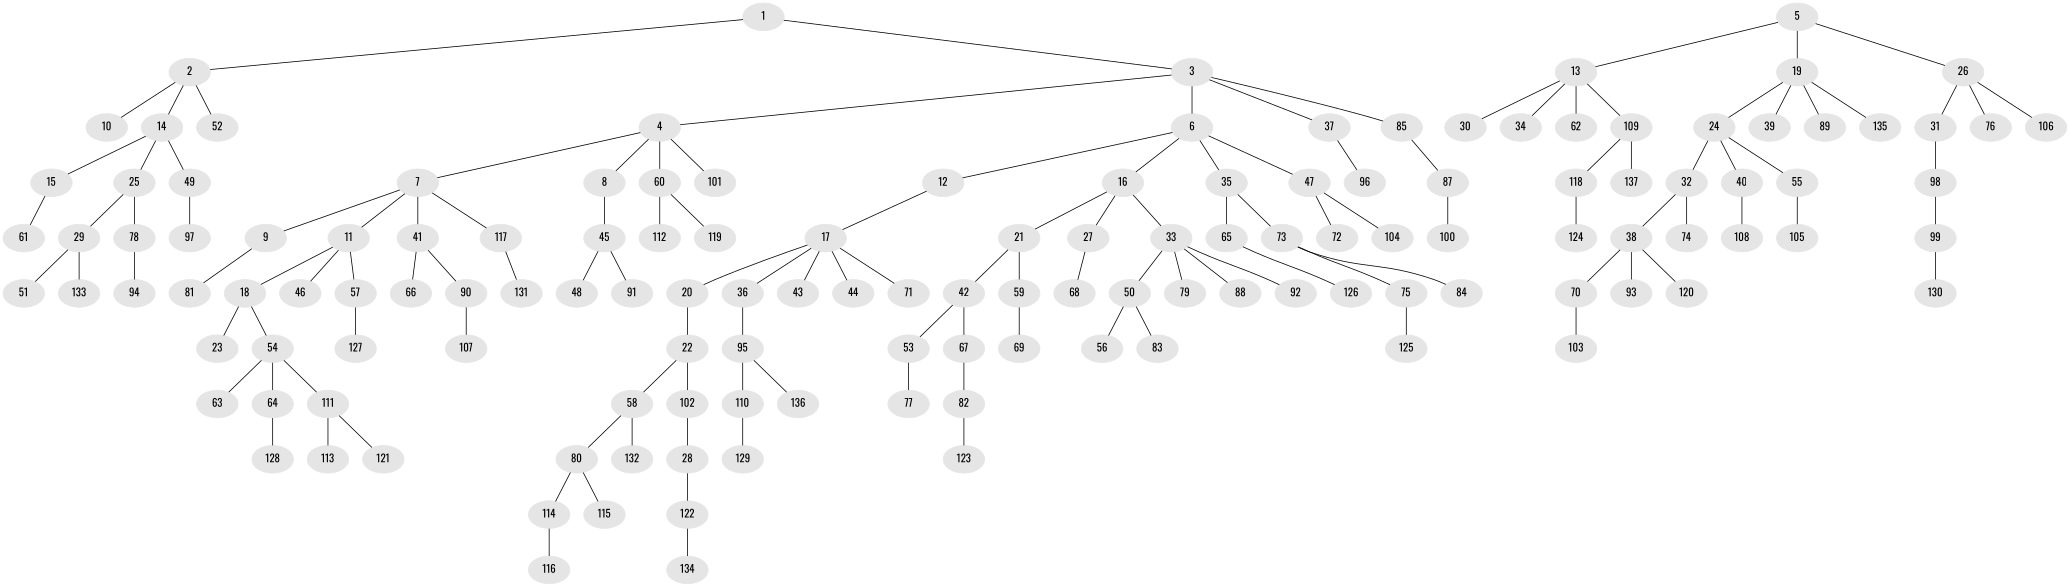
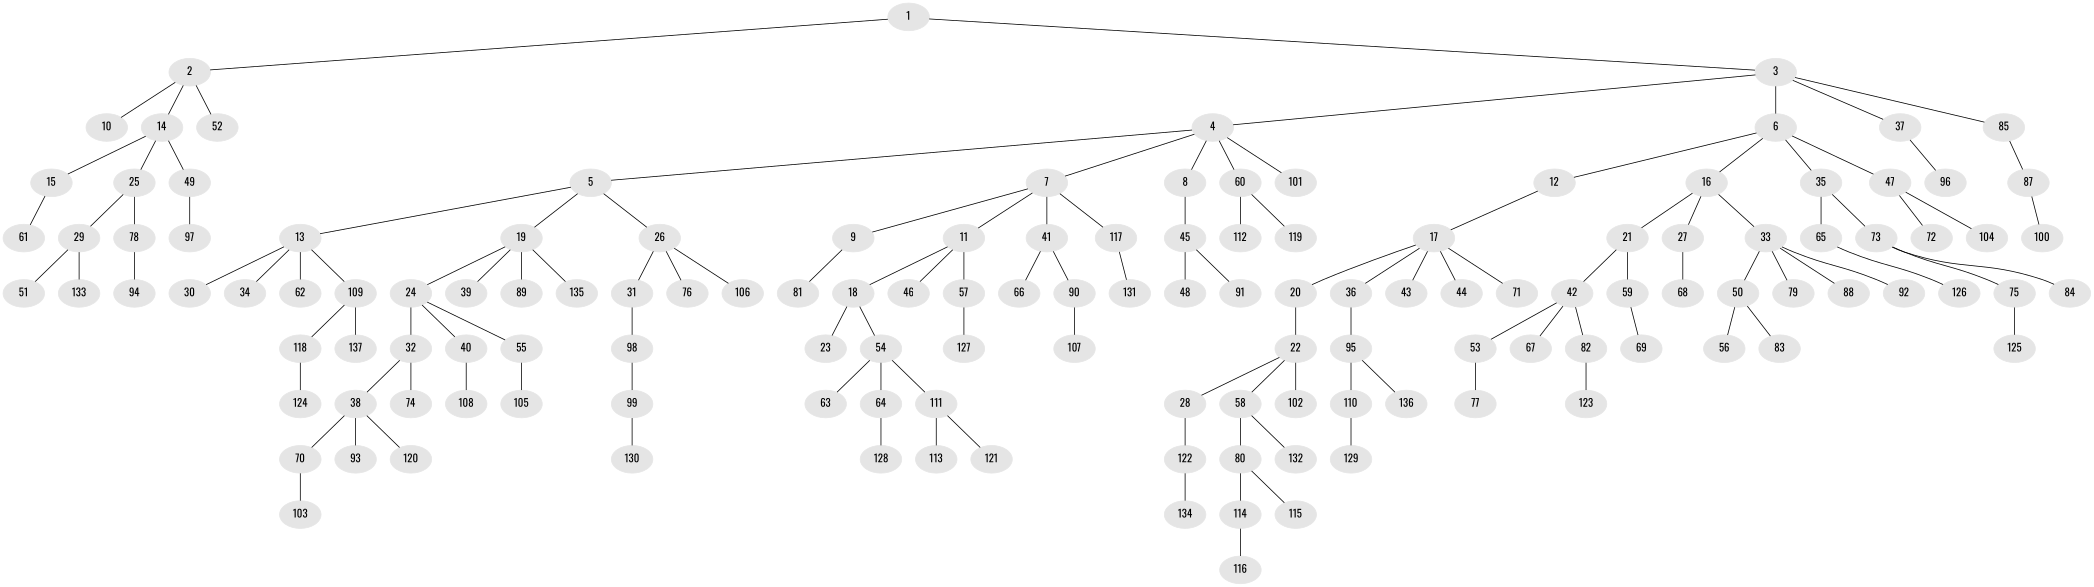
none -> (902, 155)
(964, 376) -> (1579, 321)
(687, 432) -> (1240, 376)
